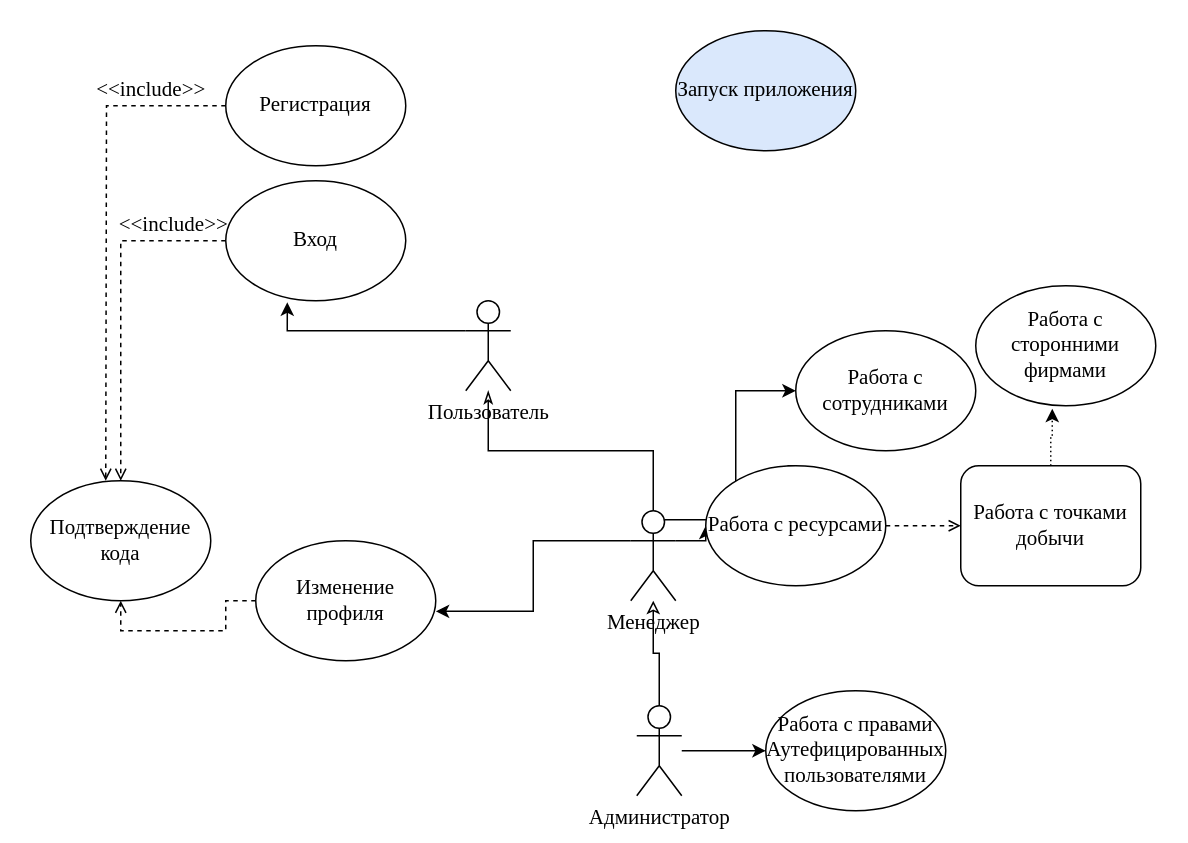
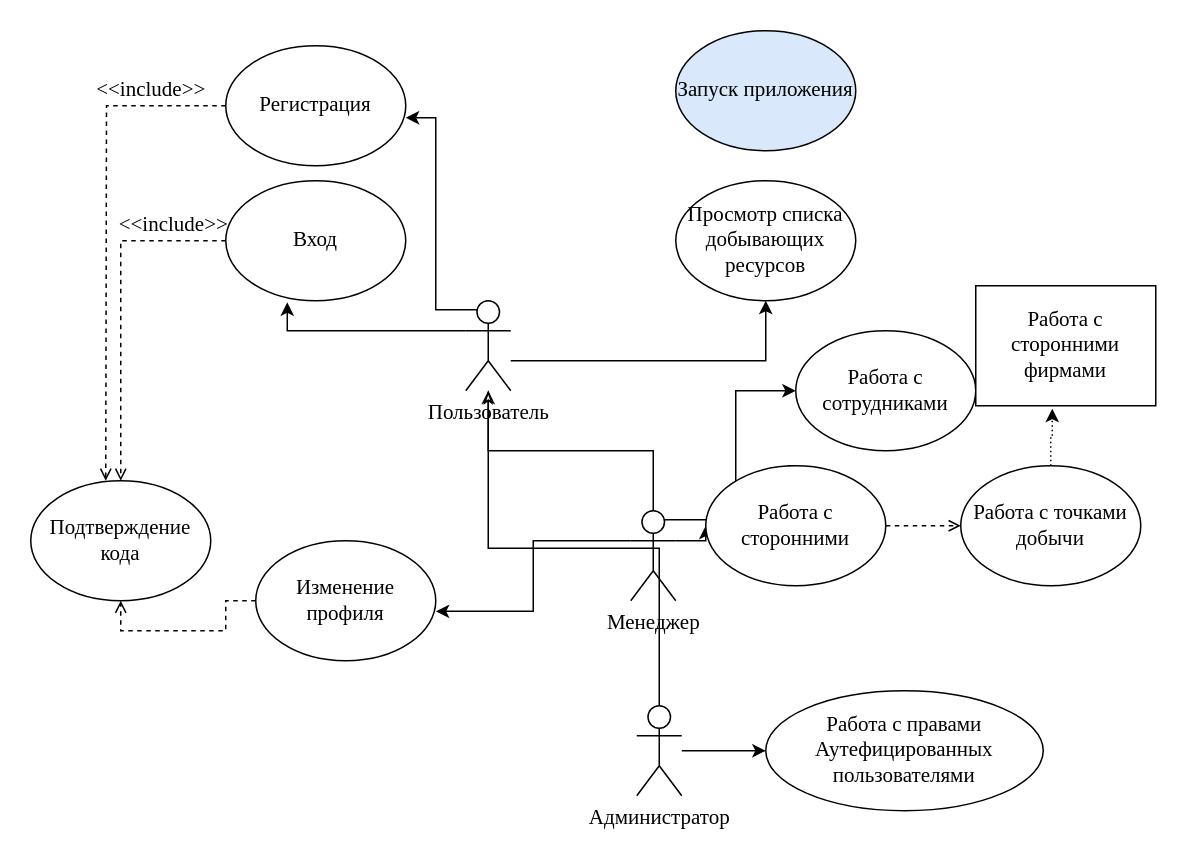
none -> (436, 225)
none -> (766, 241)
(1066, 346) -> (1066, 346)
none -> (663, 361)
(796, 526) -> (796, 526)
(1051, 526) -> (1051, 526)
(653, 636) -> (531, 548)
(856, 751) -> (905, 751)
